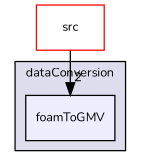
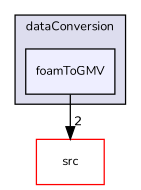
(70, 69) -> (70, 112)
